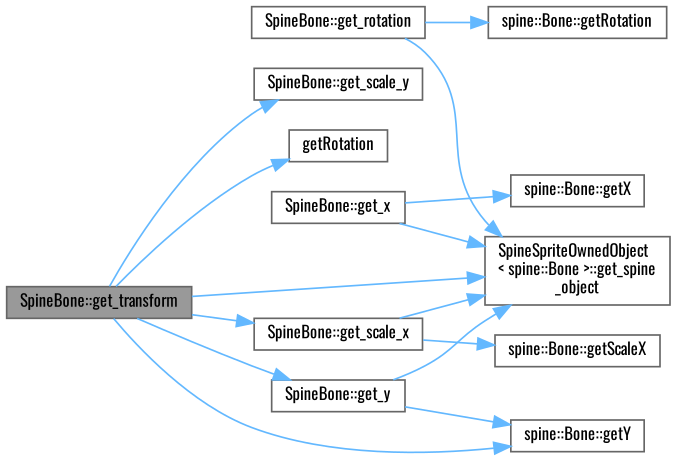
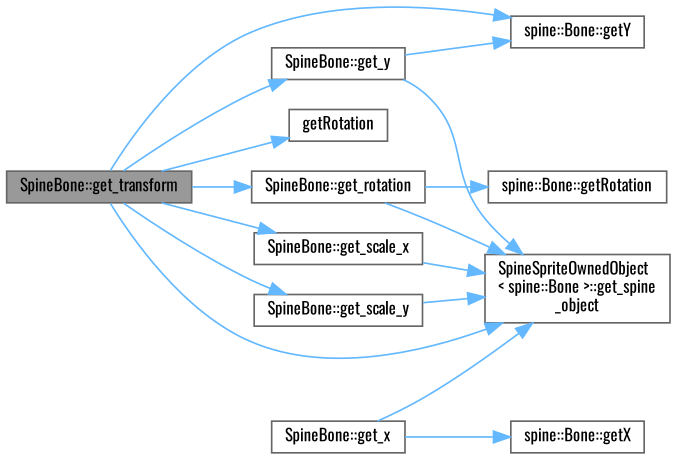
none -> (213, 187)
none -> (445, 301)
(578, 351) -> none
